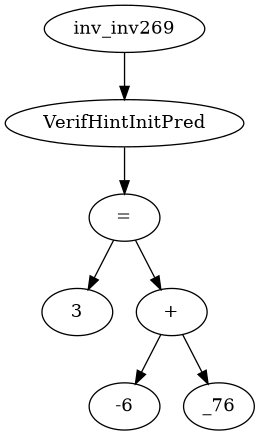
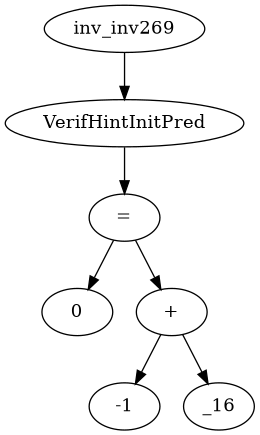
(77, 312) -> (77, 312)
(125, 406) -> (125, 406)
(219, 406) -> (219, 406)
